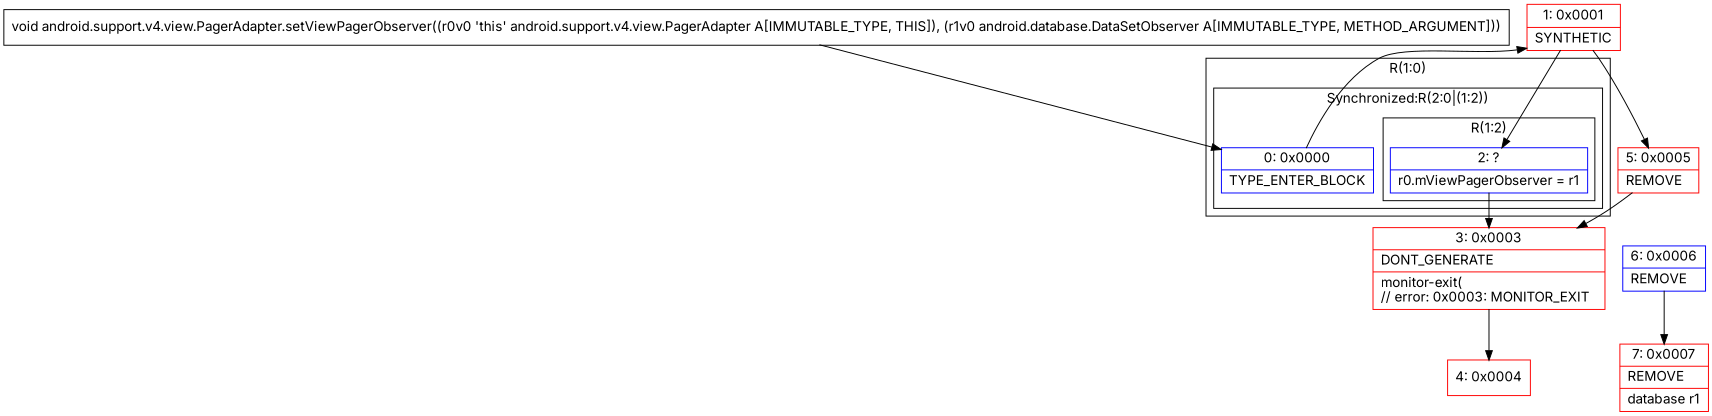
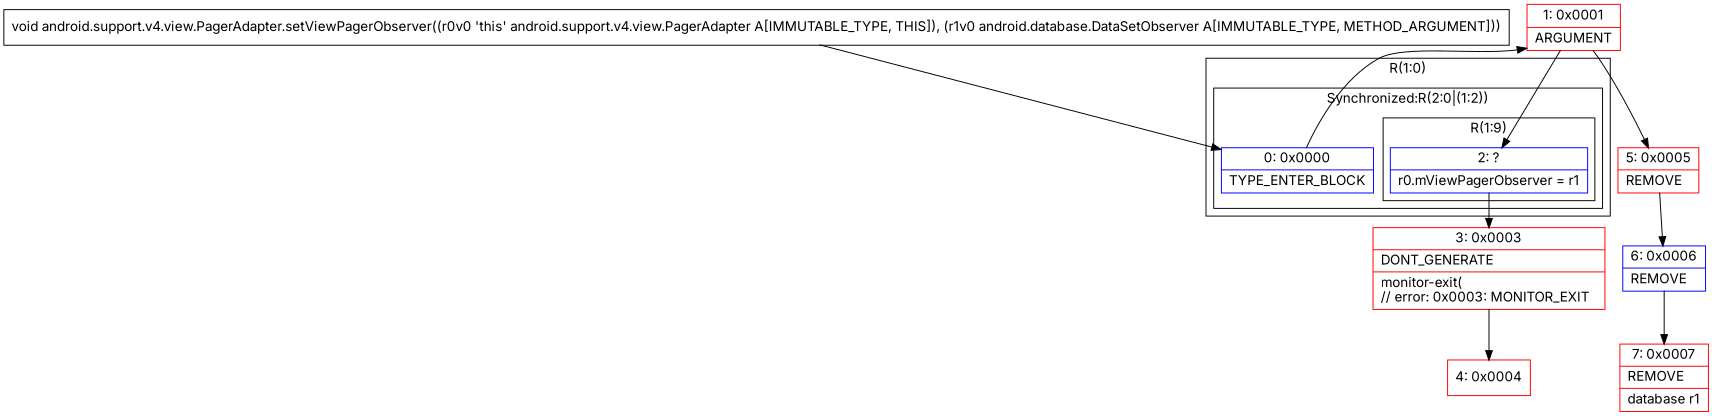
(1574, 38) -> (1574, 38)
(1489, 129) -> (1489, 129)
(1617, 204) -> (1661, 215)
